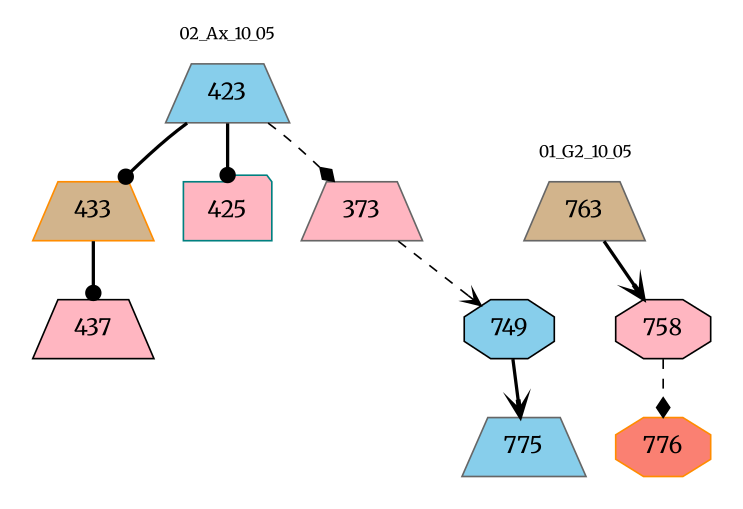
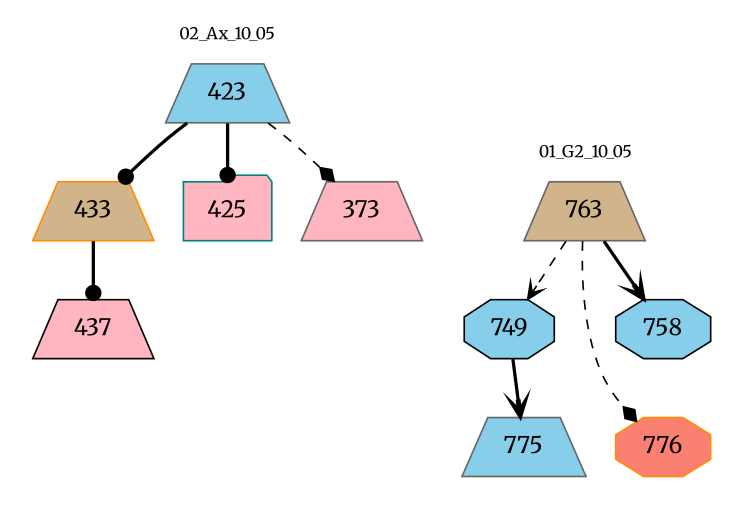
(425, 262) -> (551, 263)
(663, 329) -> (663, 329)
(663, 378) -> (588, 328)
